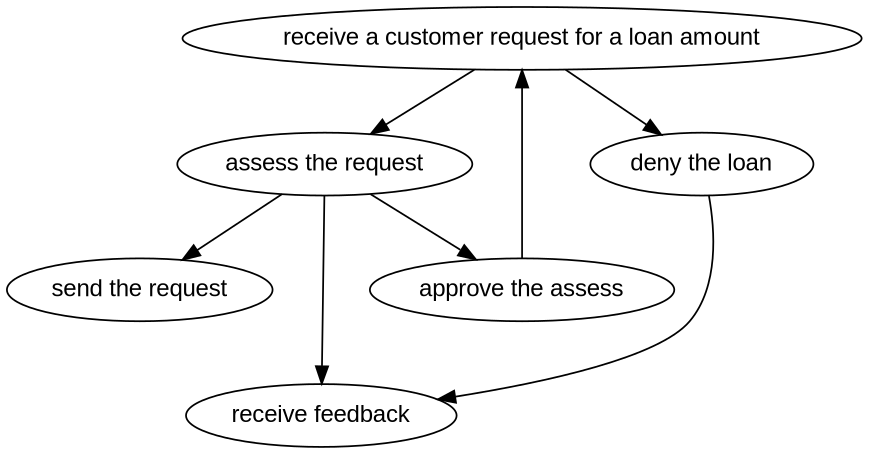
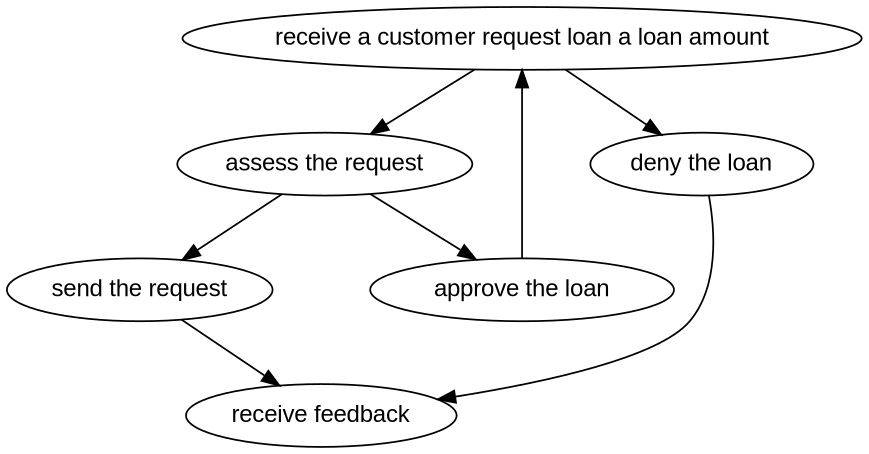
(522, 38) -> (522, 38)
(323, 281) -> (223, 348)
(522, 290) -> (522, 290)
